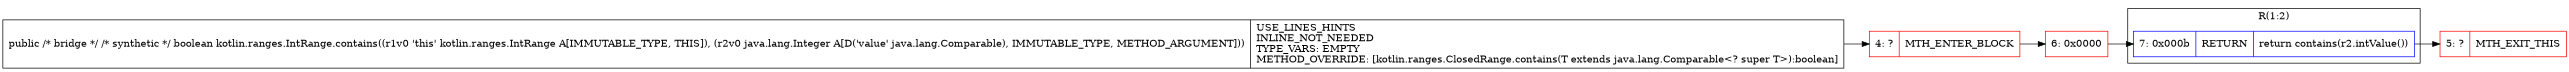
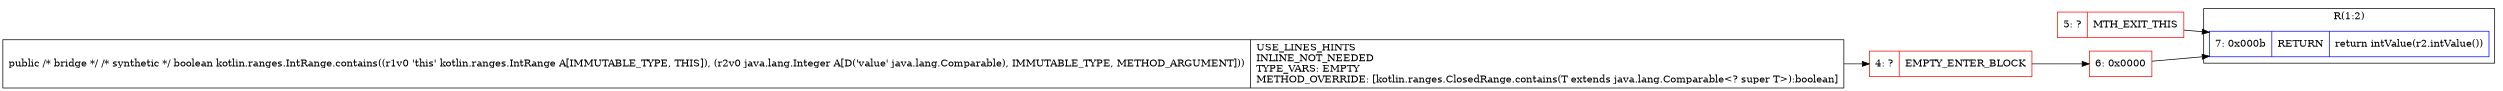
(1960, 44) -> (1966, 64)
(2334, 44) -> (2409, 44)
(2425, 44) -> (2193, 31)
